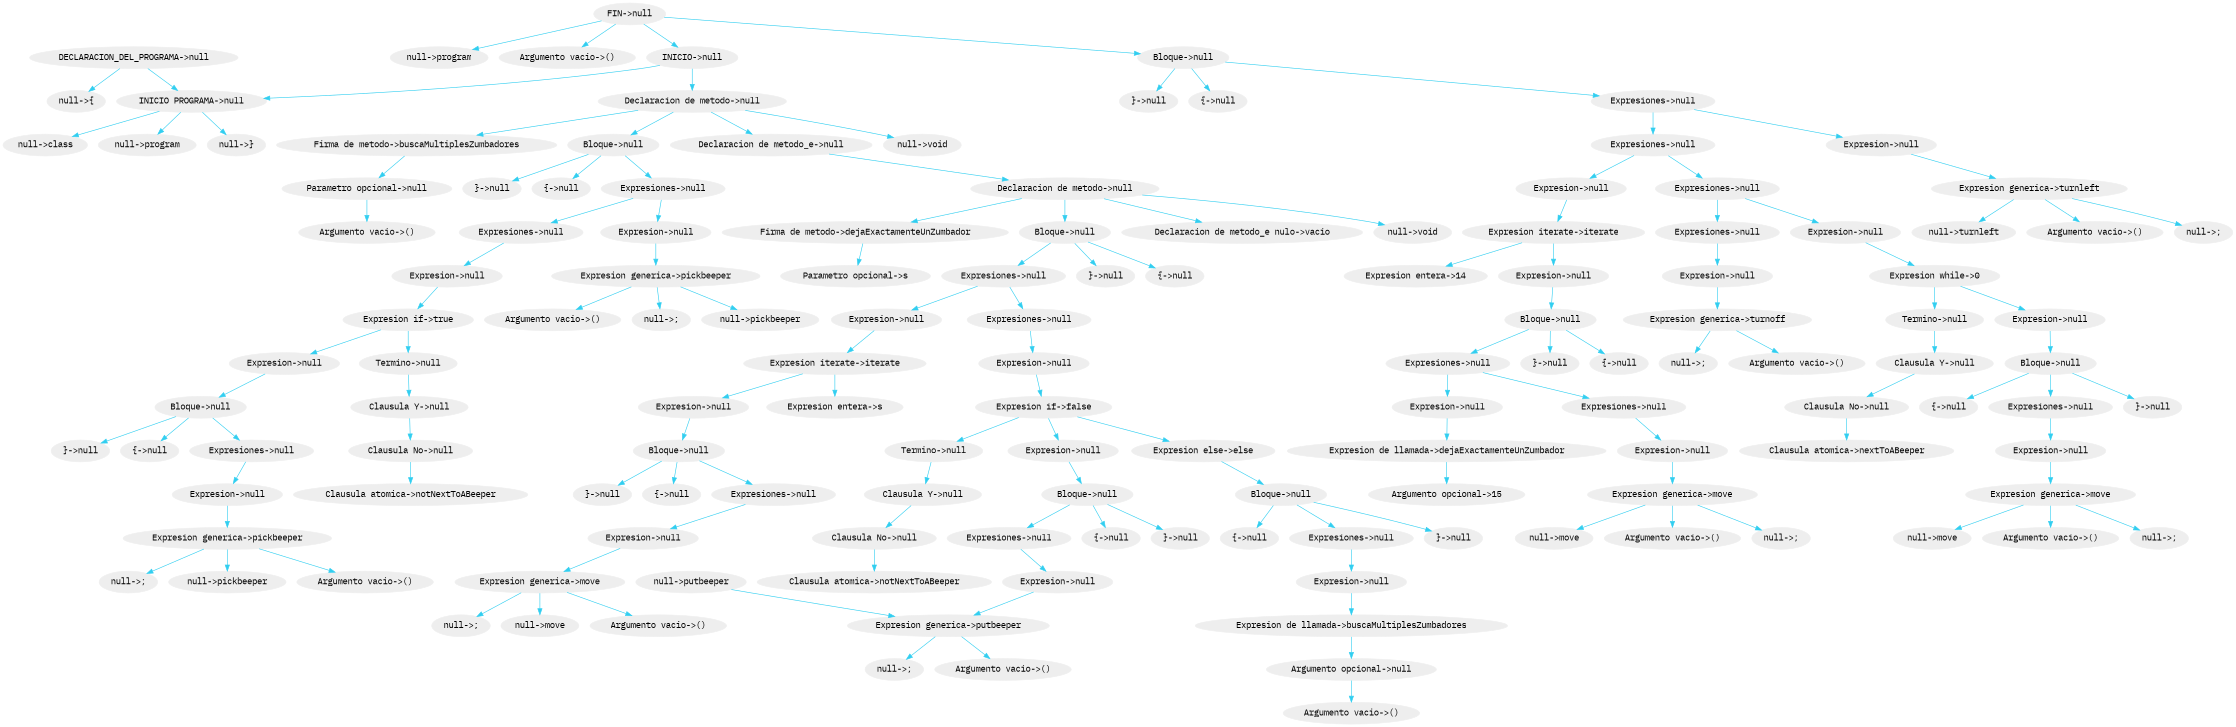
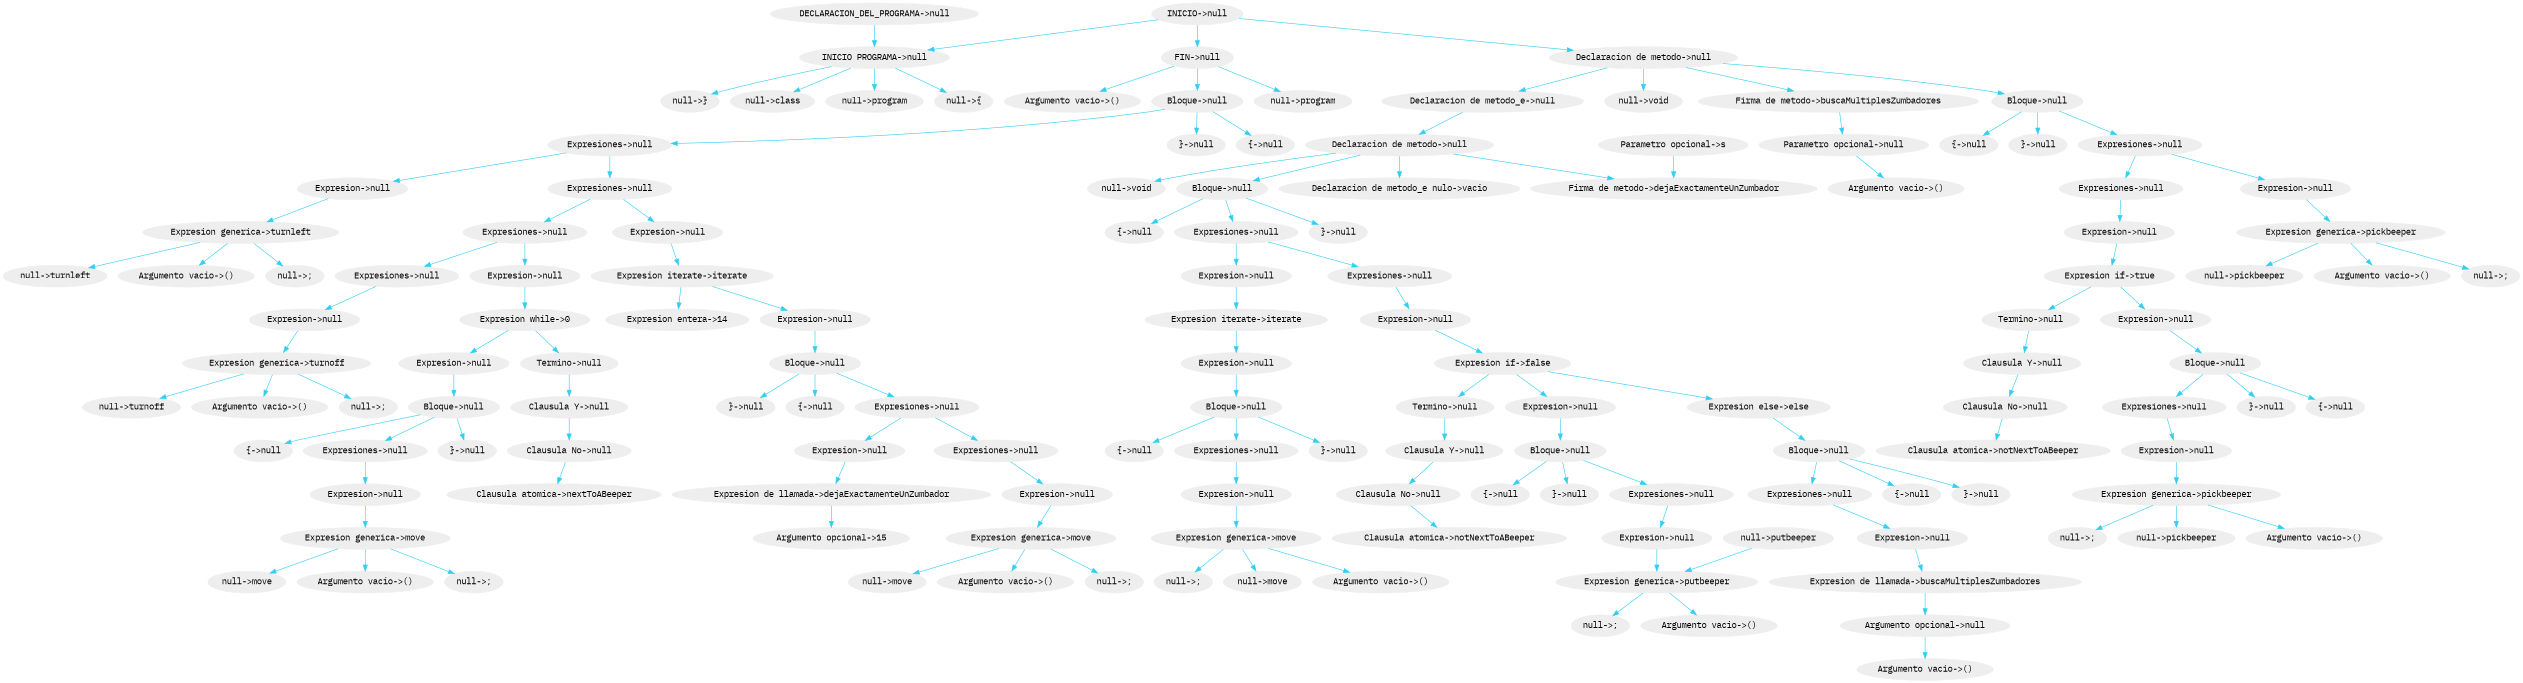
(658, 34) -> (1197, 33)
(107, 78) -> (918, 79)
(861, 251) -> (1673, 164)
none -> (132, 407)
(835, 407) -> none
